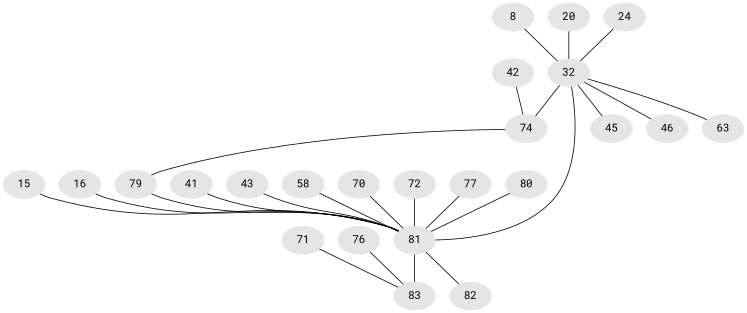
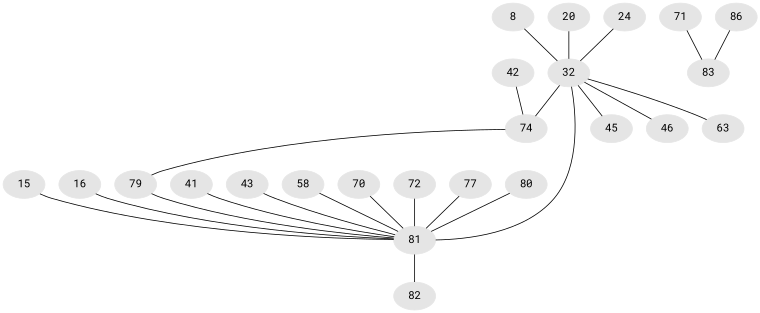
(359, 240) -> (736, 17)
(415, 268) -> none
